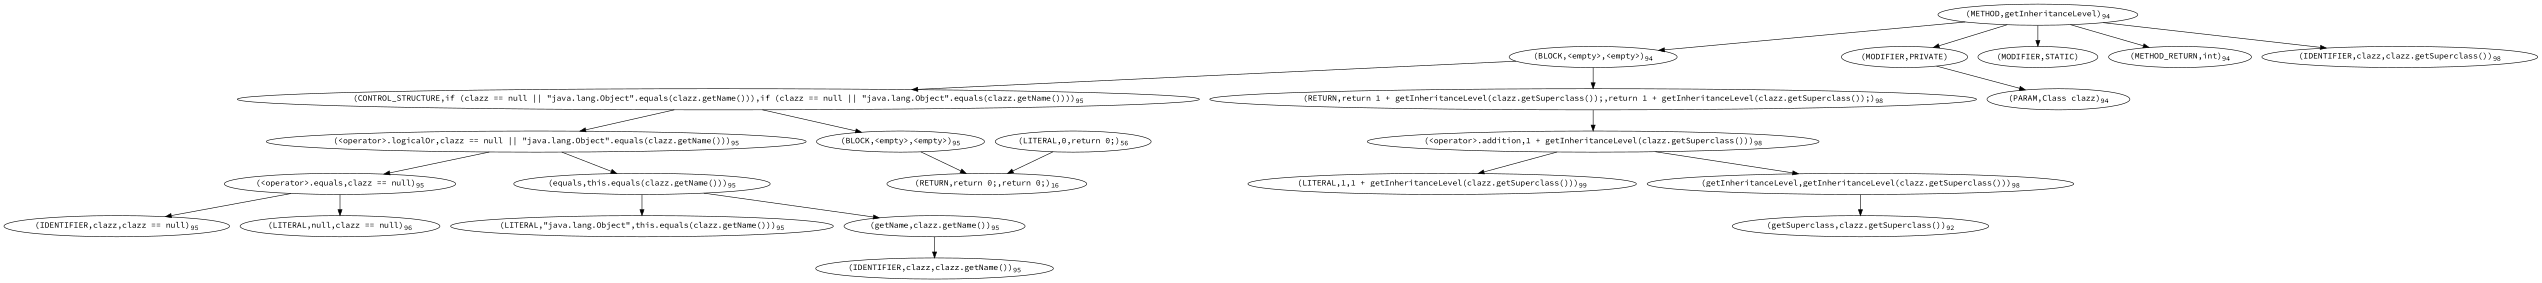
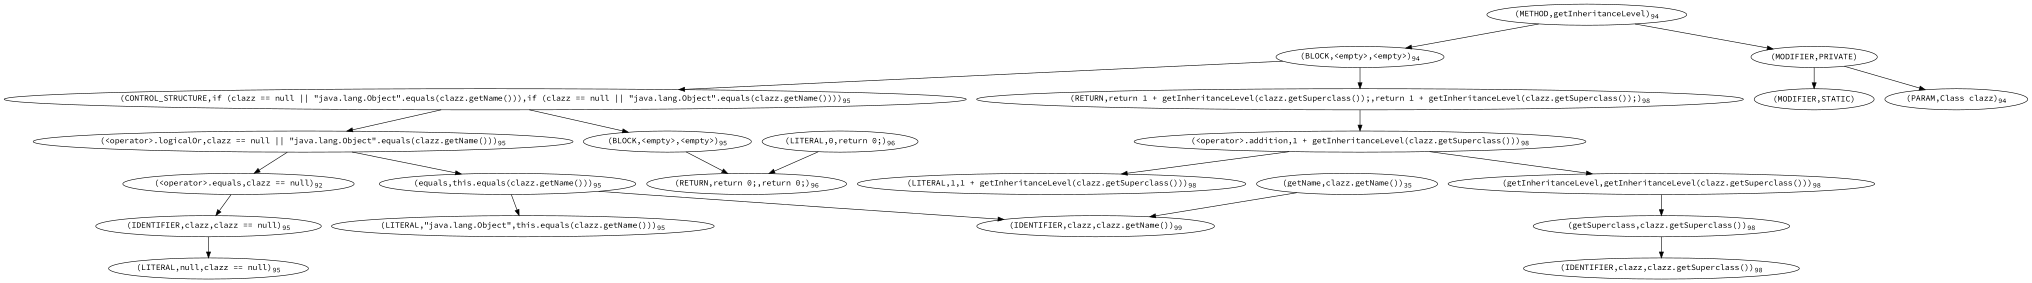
(2038, 33) -> (1814, 75)
(2212, 35) -> (1661, 244)
(2180, 57) -> none
(1124, 141) -> (891, 141)
(420, 183) -> (319, 183)
(1055, 183) -> (815, 183)
(1583, 183) -> (1192, 183)
(340, 202) -> (209, 244)
(789, 205) -> (798, 205)
(408, 225) -> (277, 268)
(995, 225) -> (1408, 183)
(1950, 225) -> (1751, 225)
(1017, 268) -> (1178, 225)
